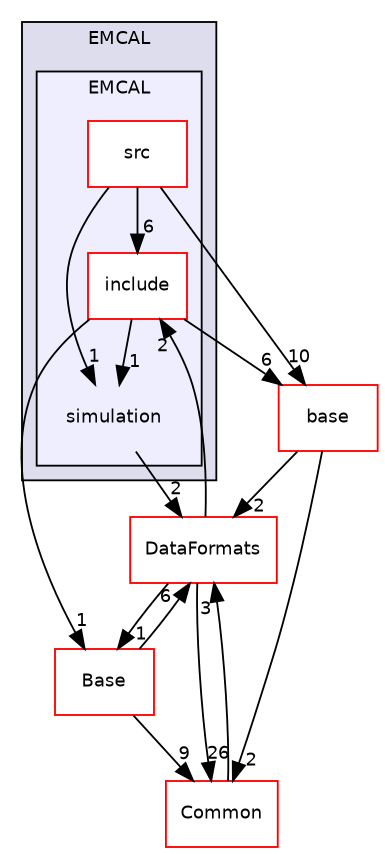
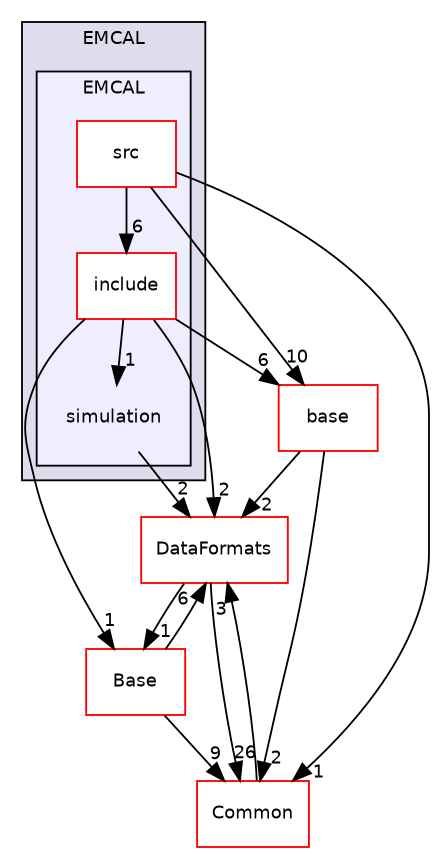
(68, 274) -> (429, 426)
(190, 377) -> (199, 404)
